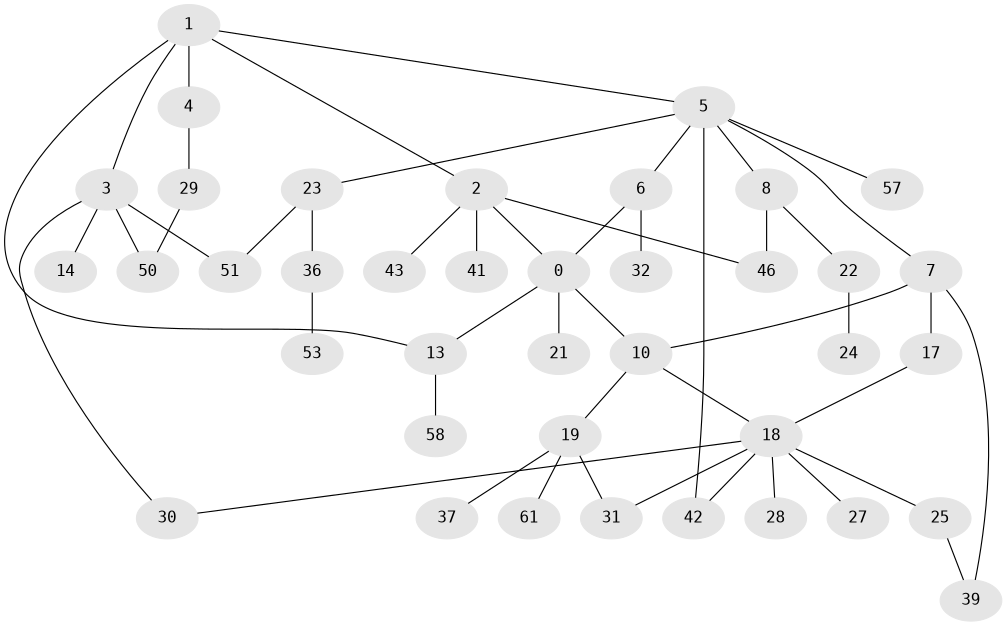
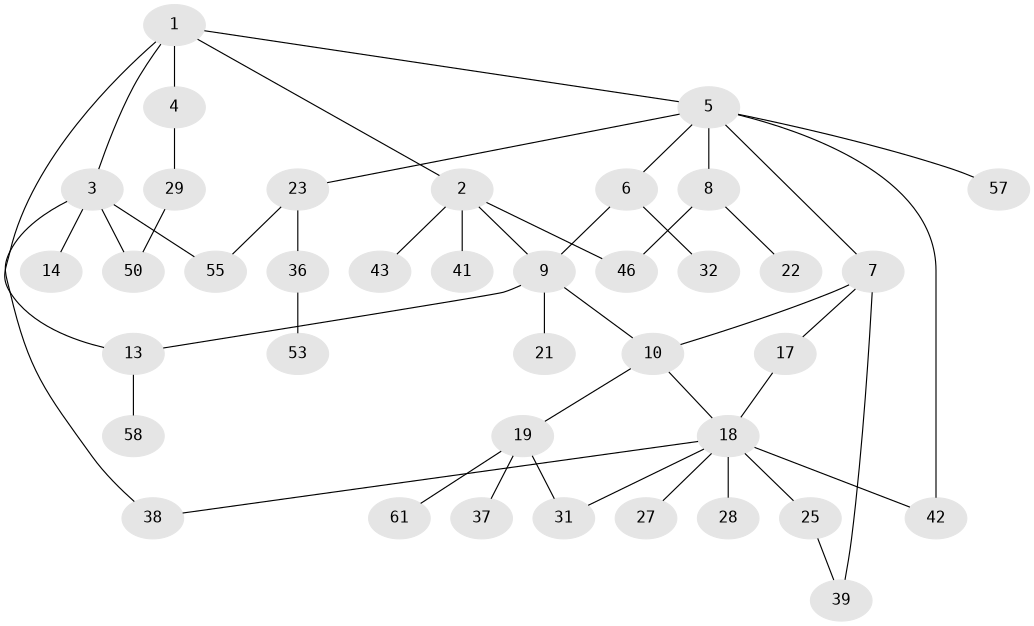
(230, 272) -> (216, 272)
(559, 272) -> (544, 272)
(849, 354) -> none
(167, 518) -> (153, 518)
